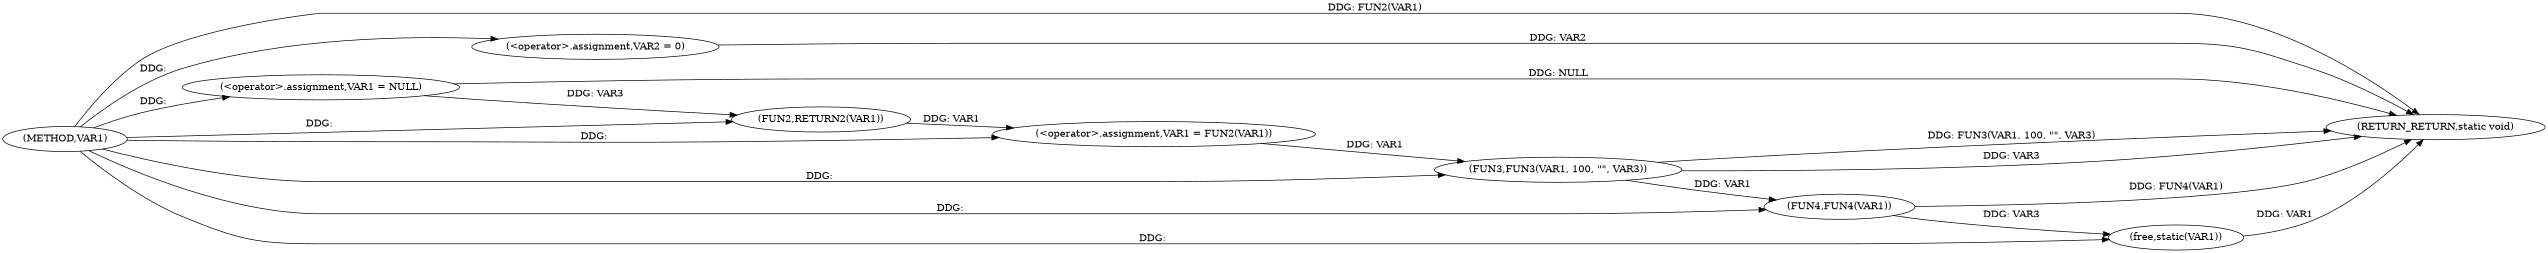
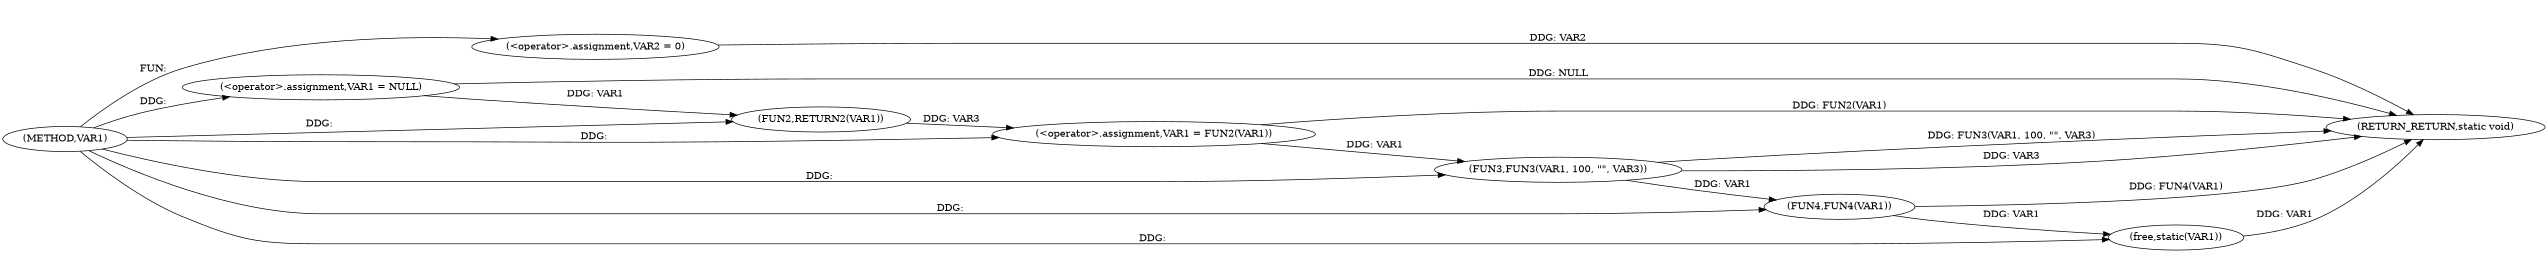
(1238, 13) -> (1802, 111)
(155, 69) -> (155, 69)
(595, 94) -> (595, 94)
(952, 119) -> (952, 119)
(2012, 215) -> (2012, 215)
